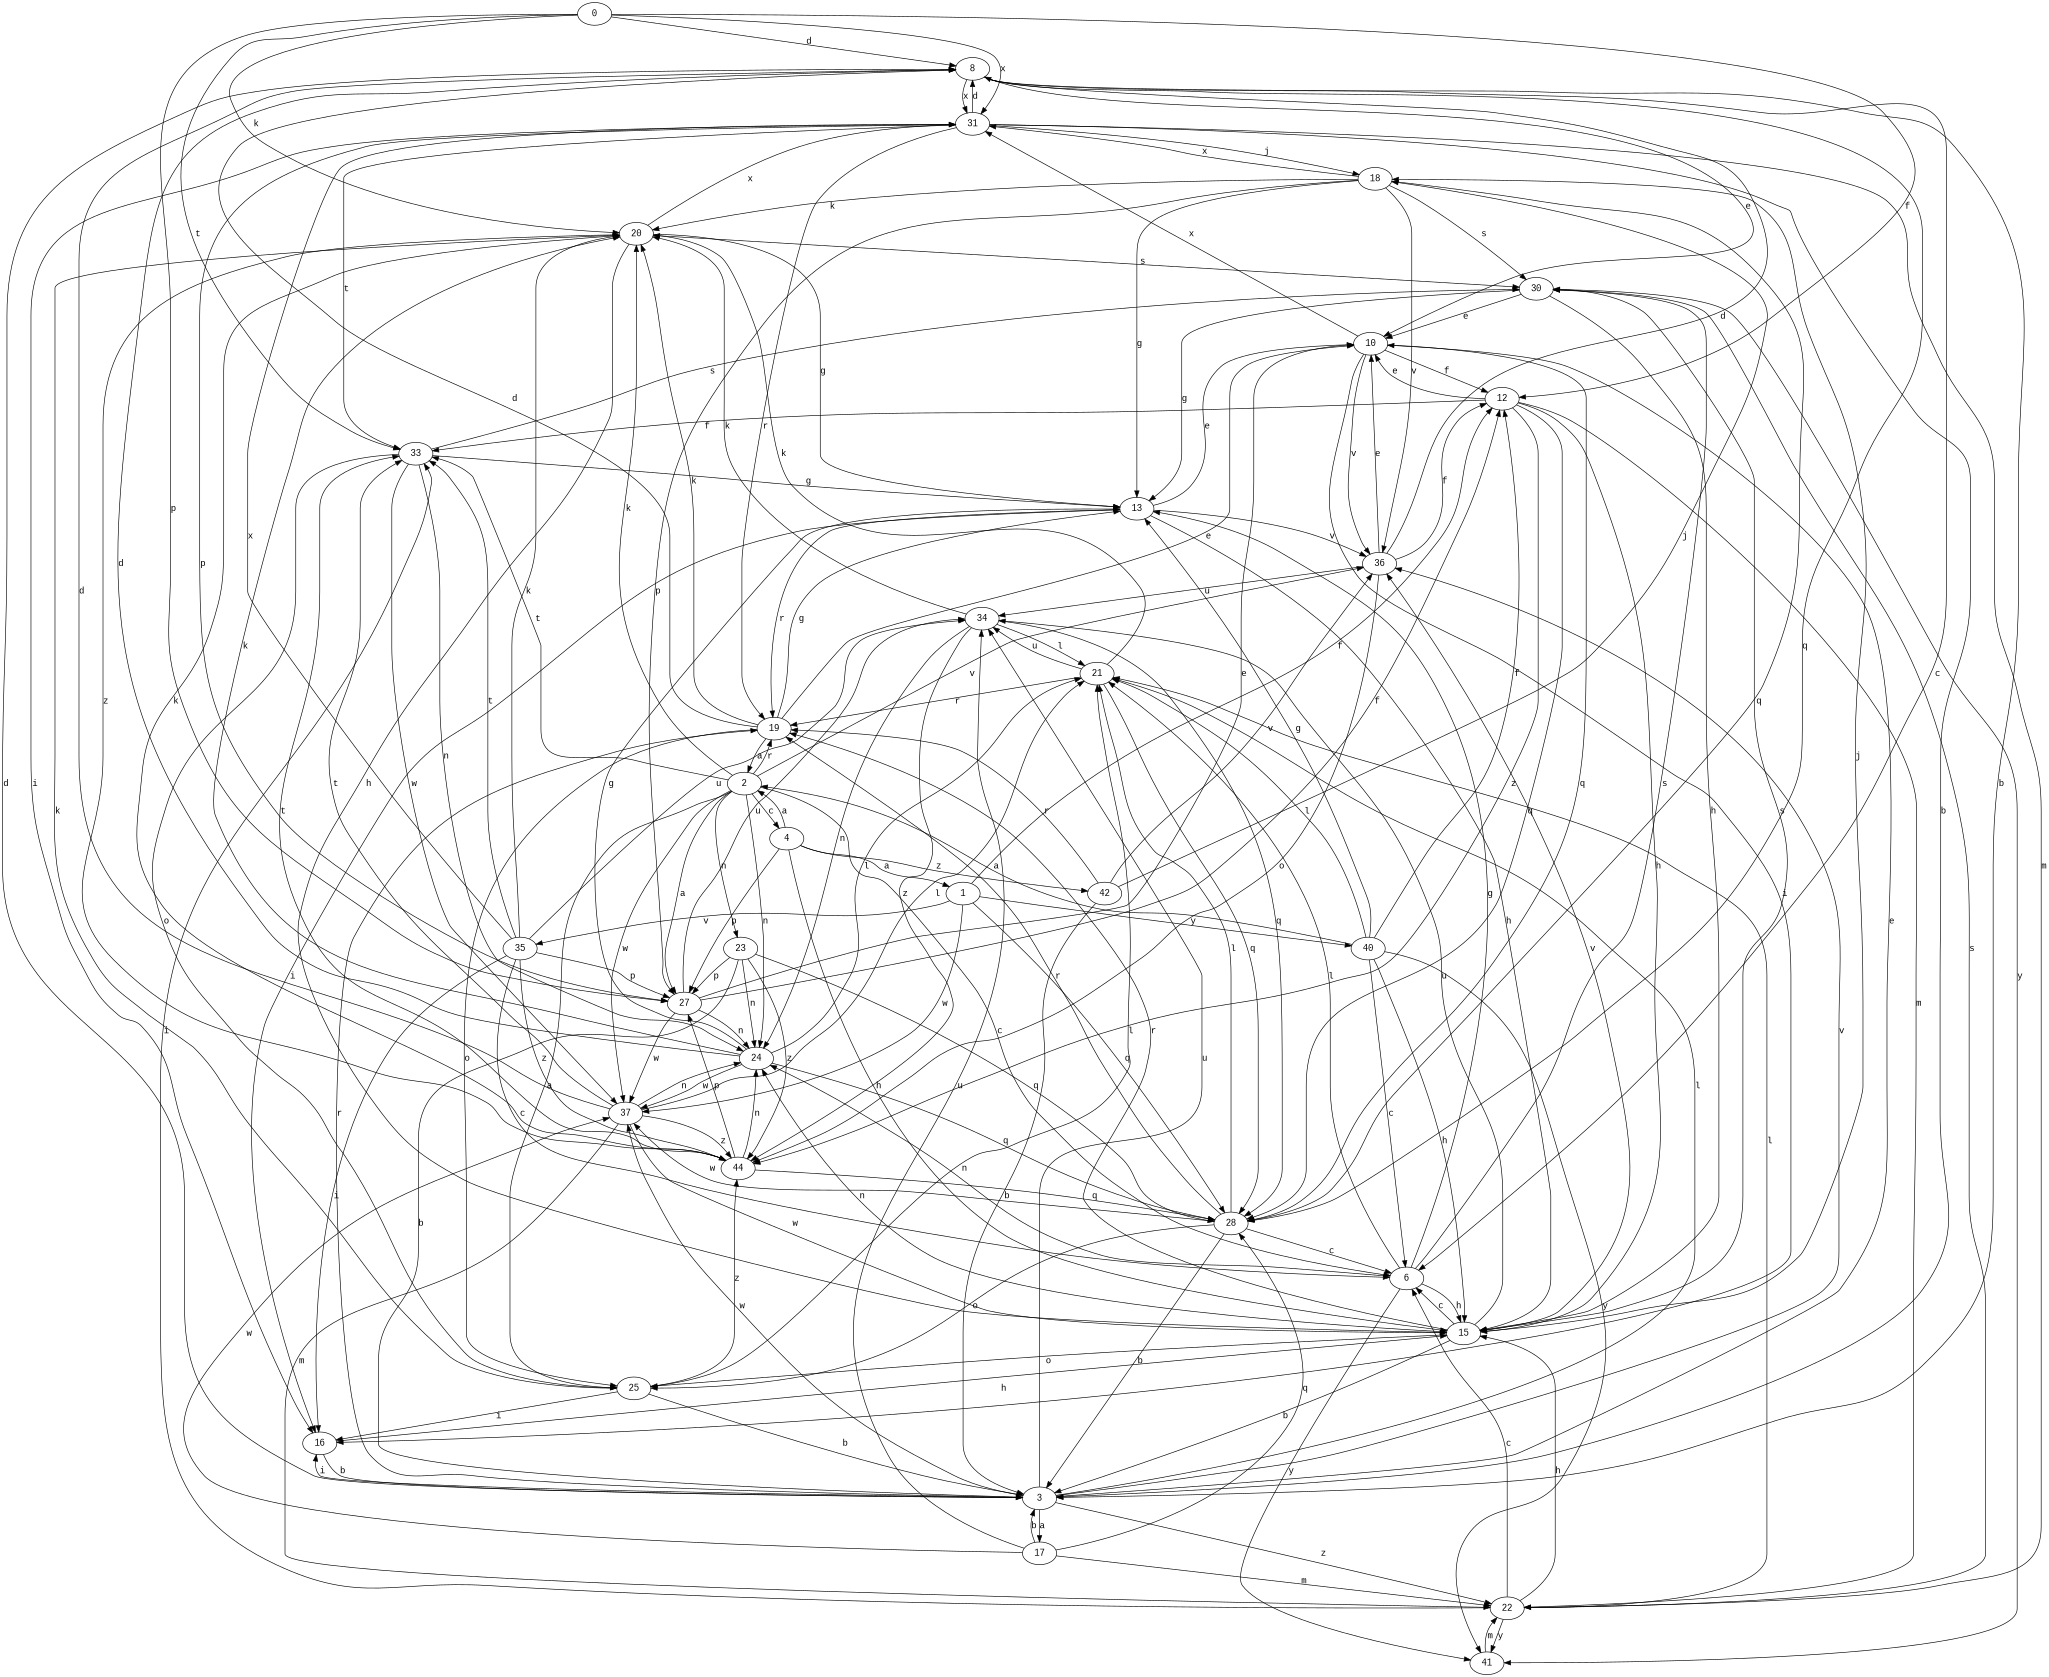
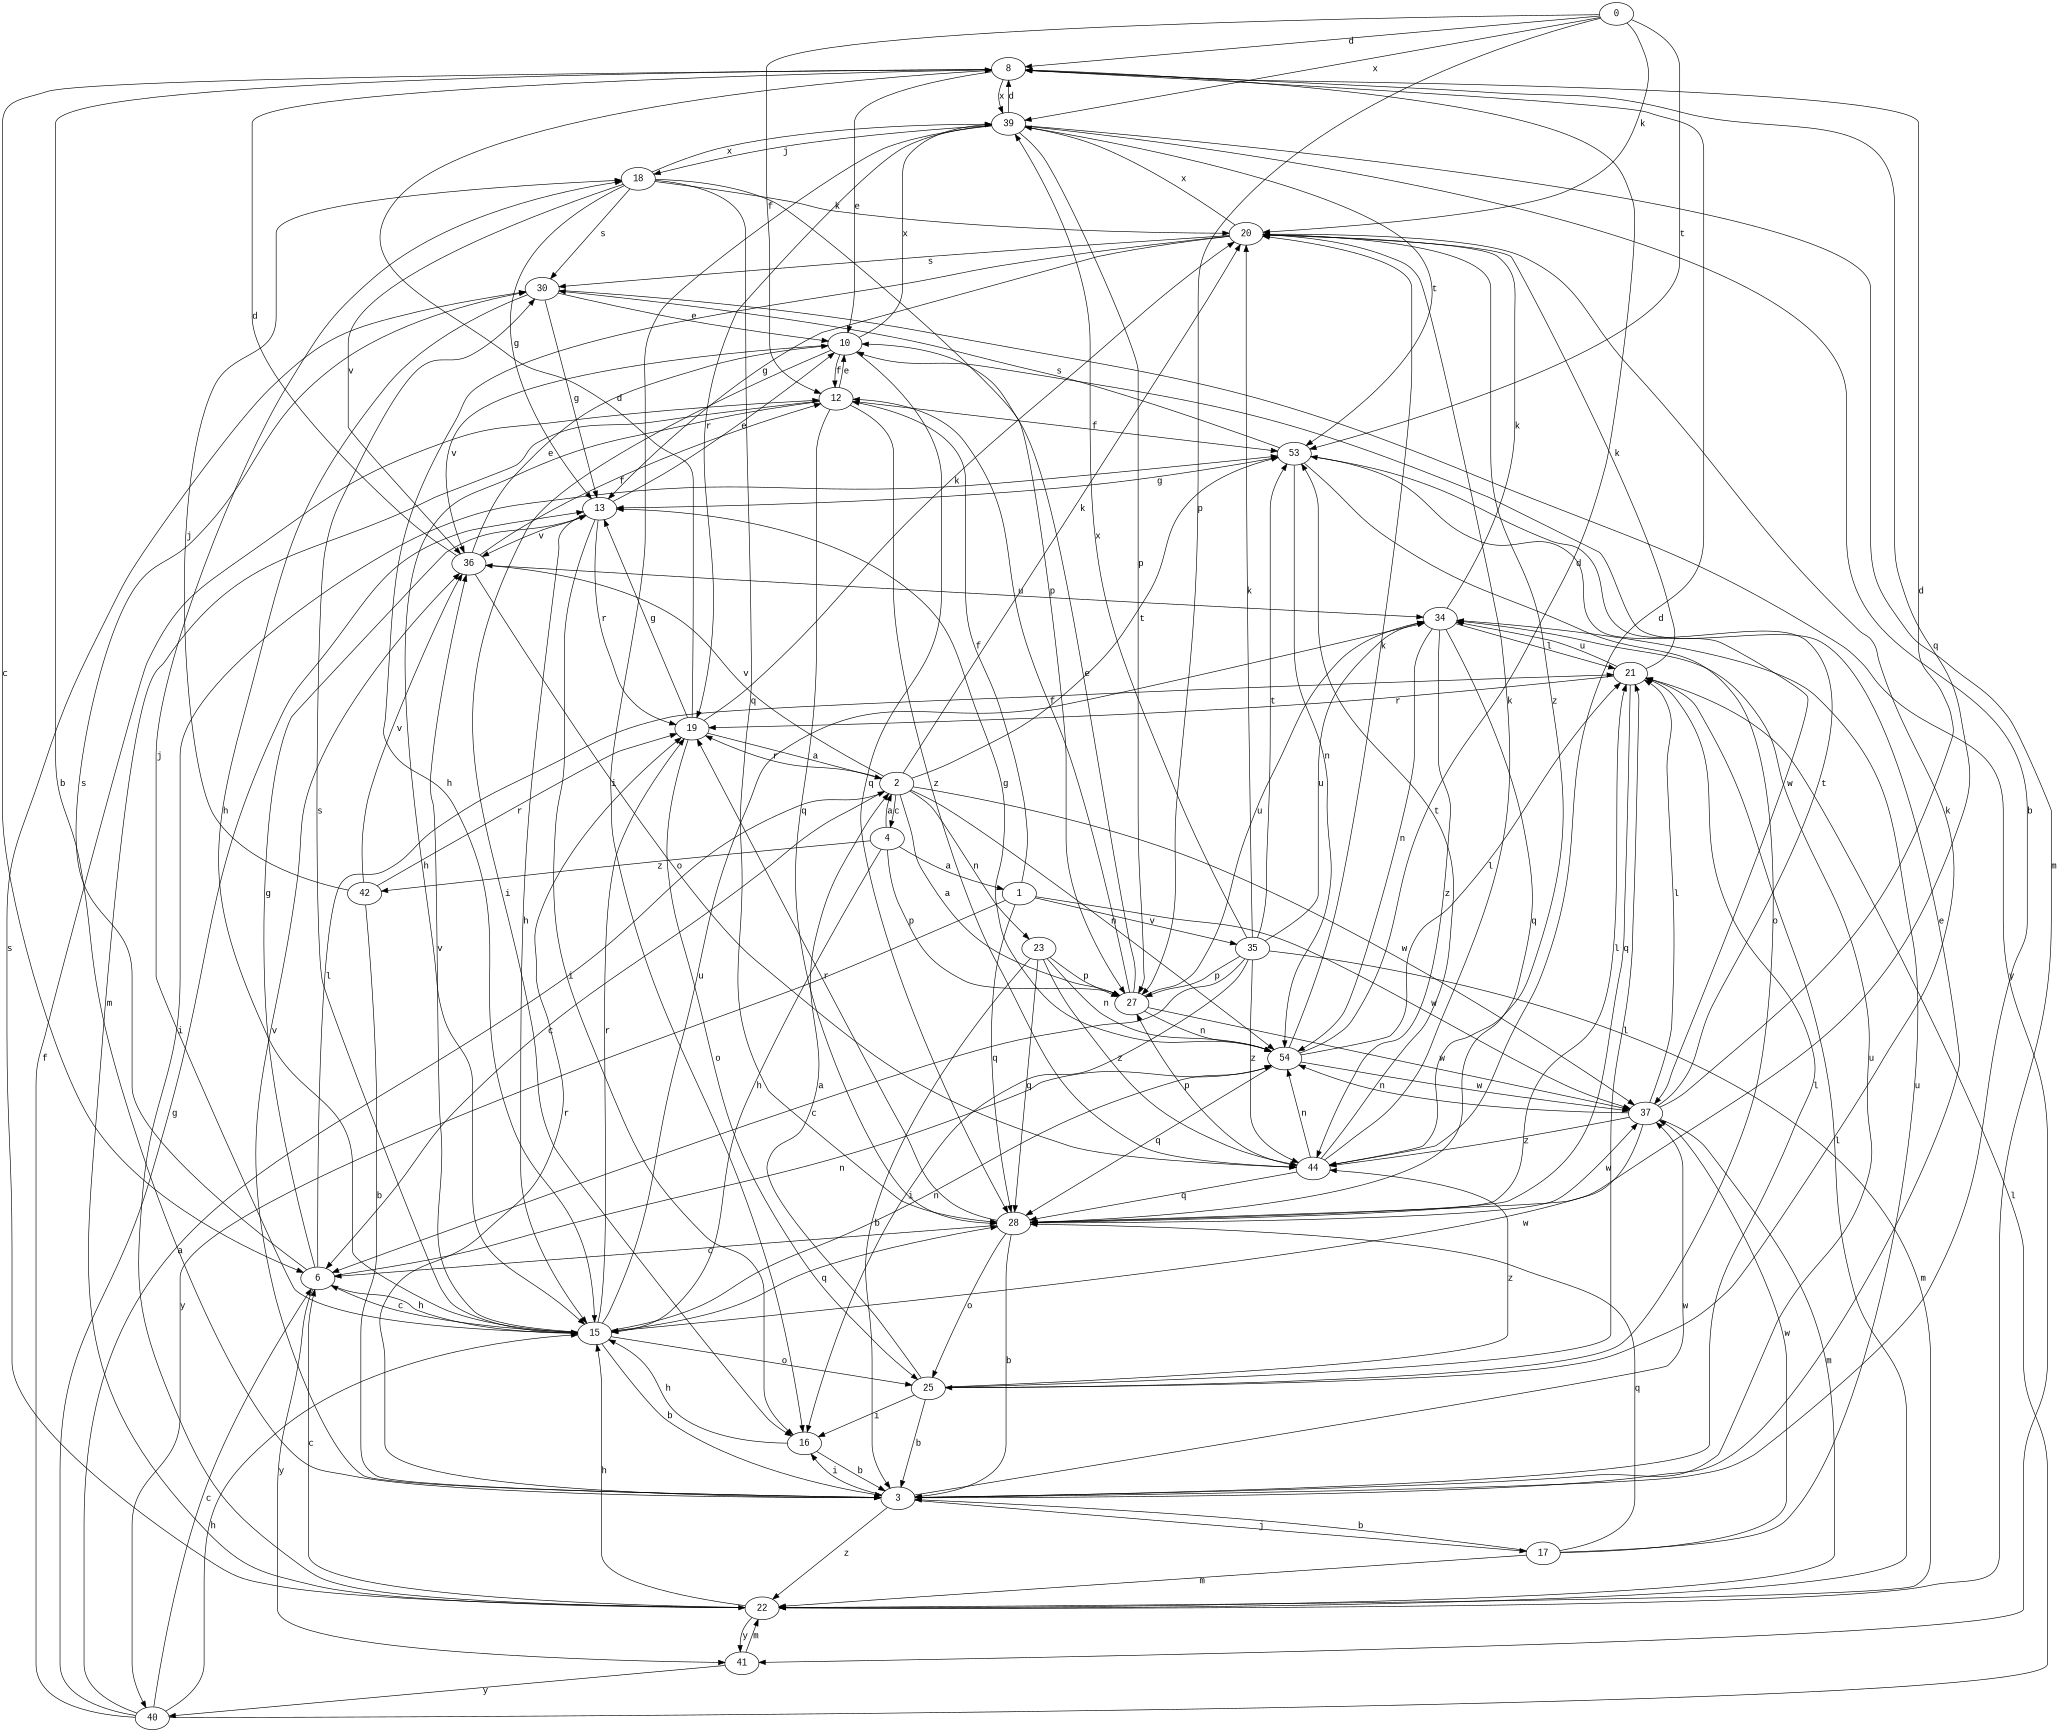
(973, 124) -> (1009, 124)
(416, 454) -> (1294, 454)
(1099, 570) -> none
(3, 781) -> (1704, 397)
(756, 1059) -> (1285, 1059)
(551, 1063) -> (809, 1113)
(1588, 1250) -> (450, 1690)
none -> (799, 1275)
(1042, 1526) -> (1262, 1526)
none -> (1930, 1565)
